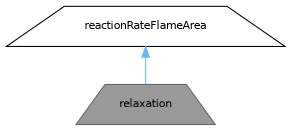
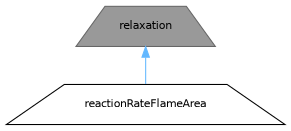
(146, 71) -> (146, 71)
